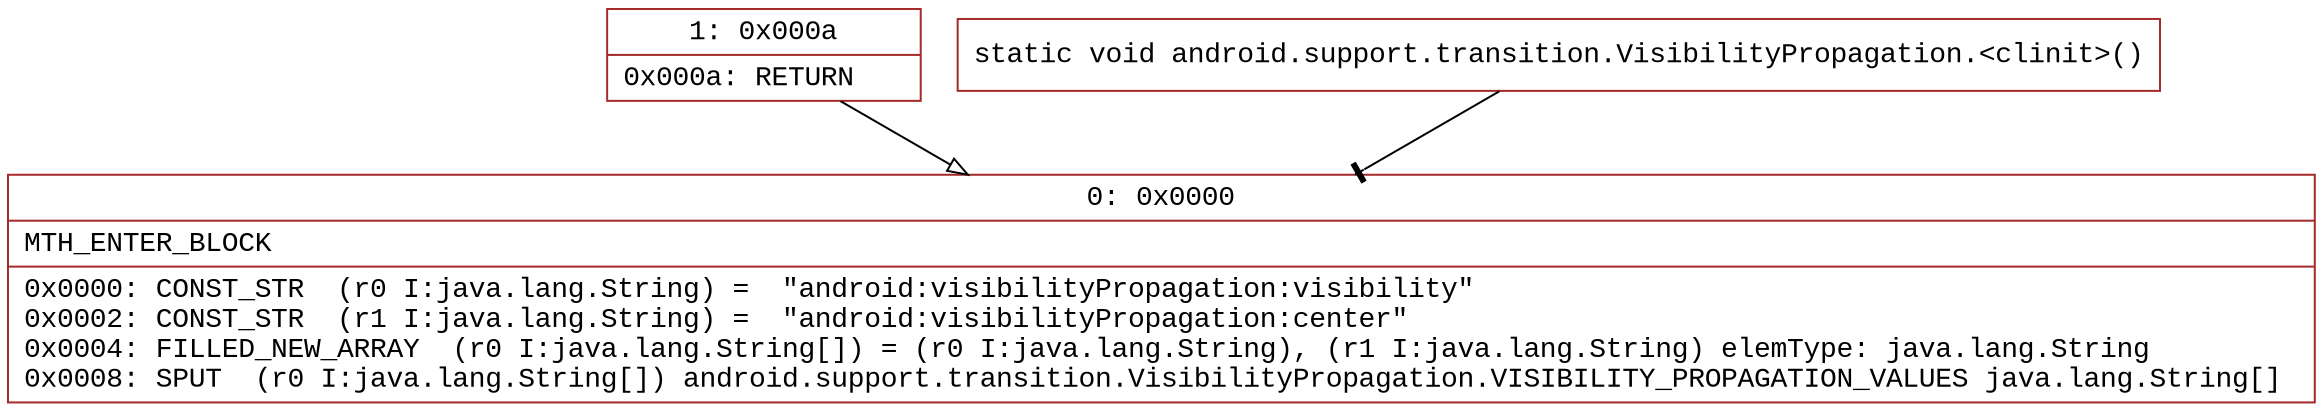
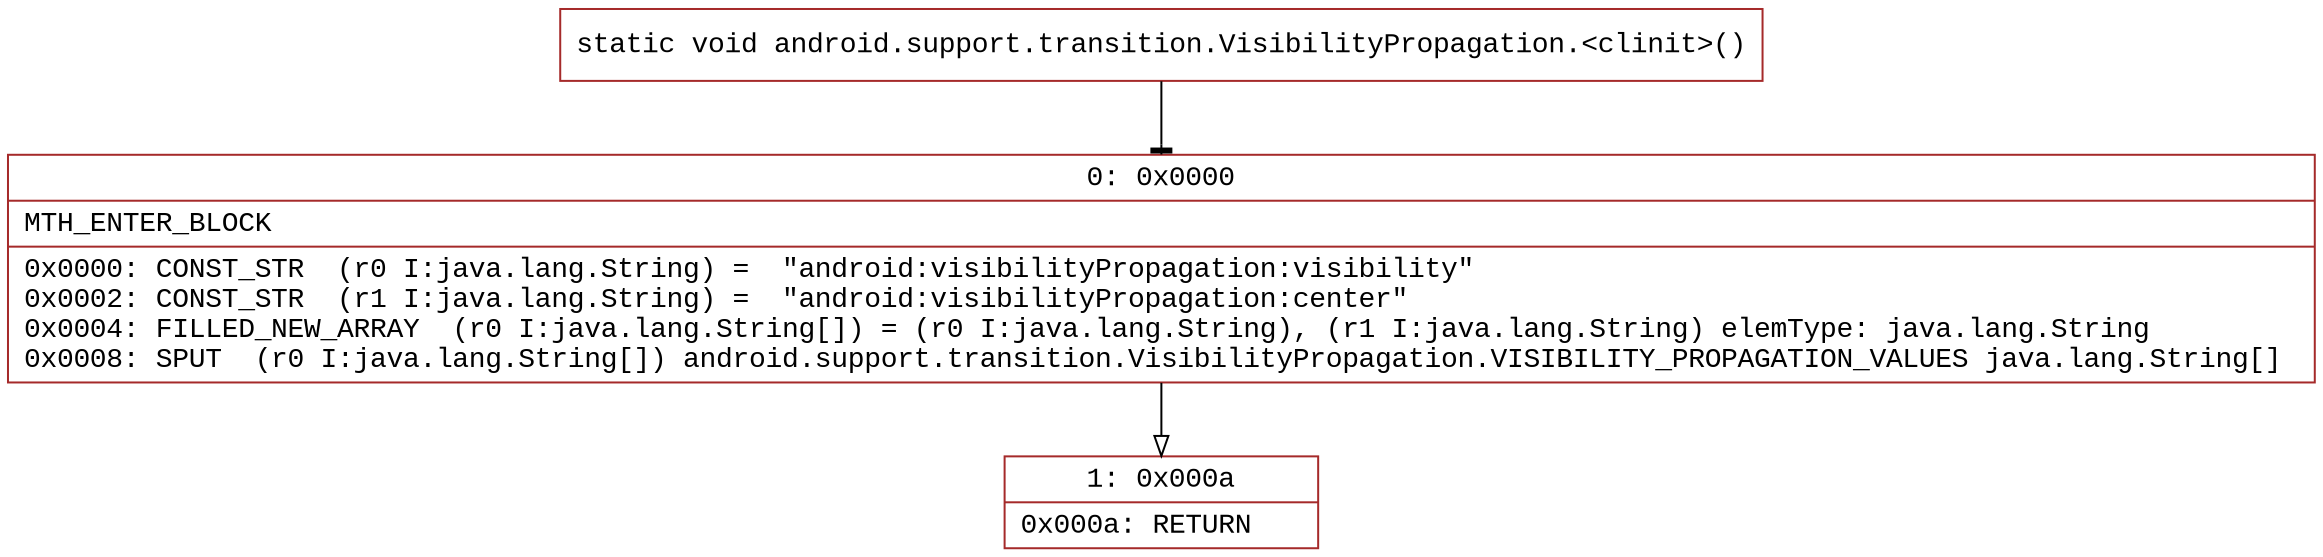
(895, 133) -> (1161, 409)
